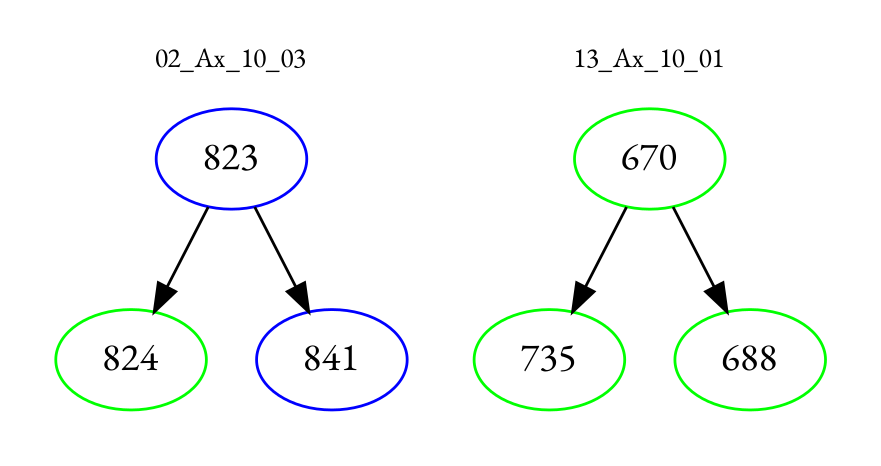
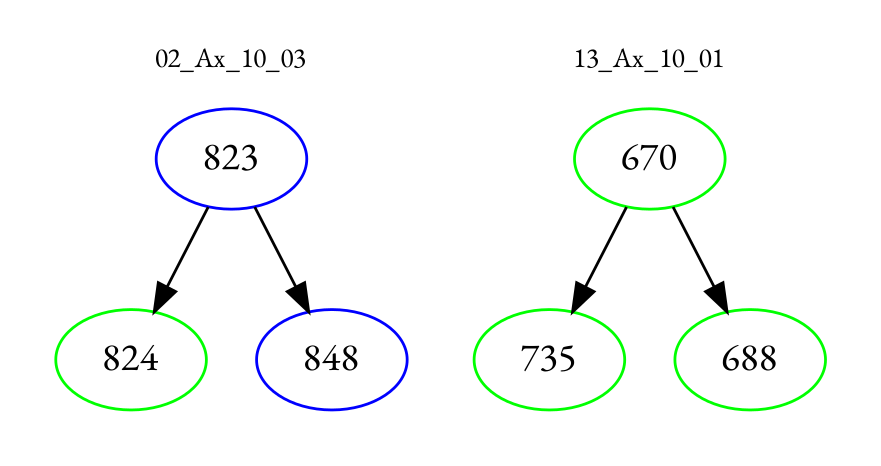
(332, 360) -> (332, 360)
